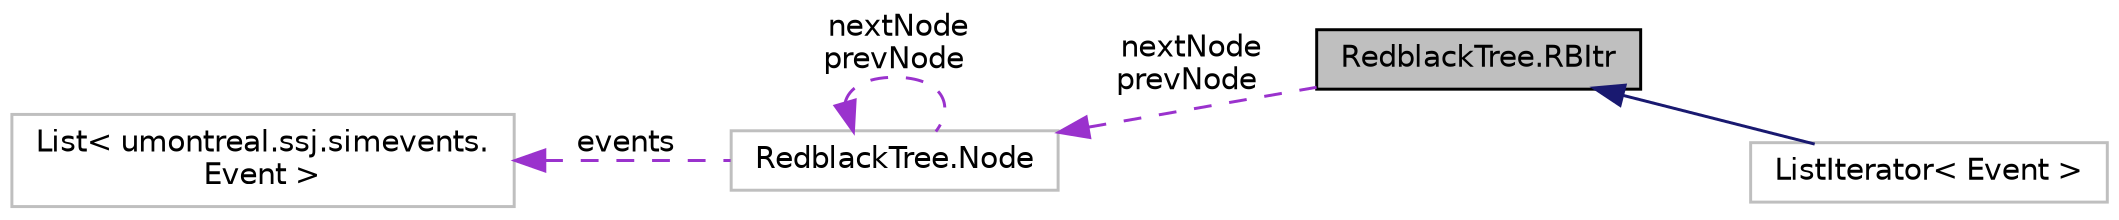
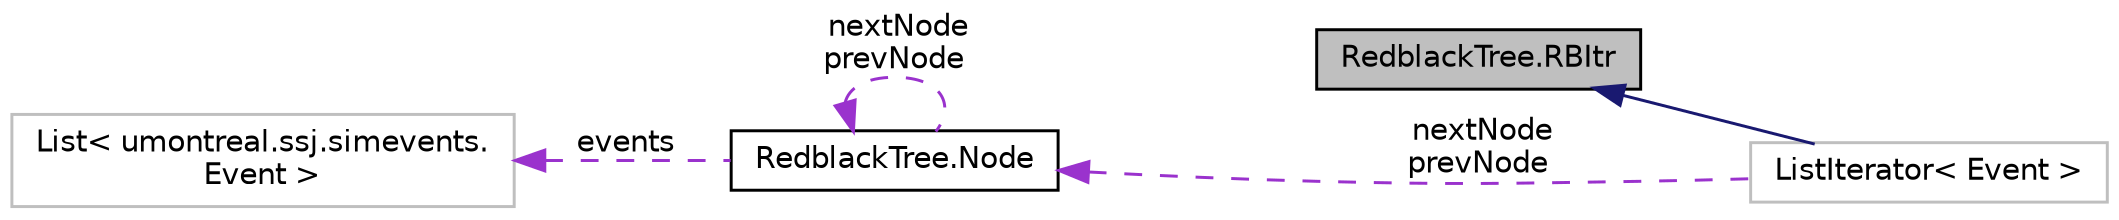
(1203, 107) -> (1419, 183)
(895, 160) -> (895, 160)
